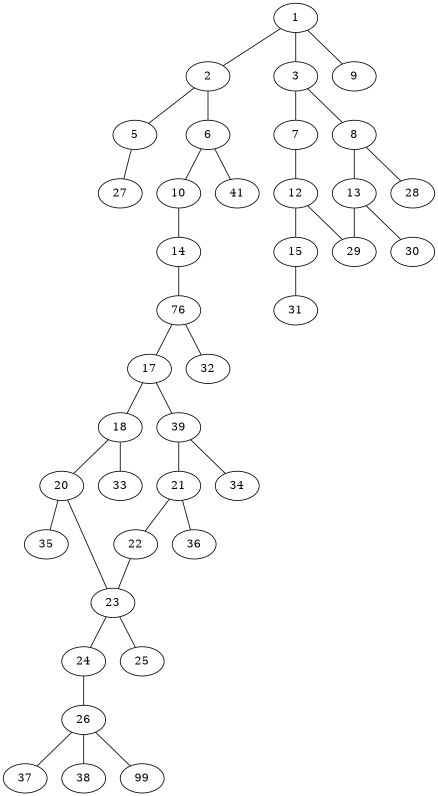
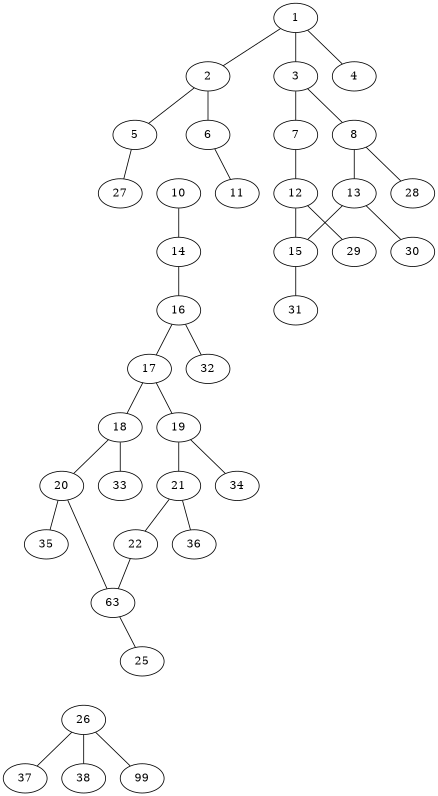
(354, 76) -> (354, 76)
(193, 164) -> none
(237, 193) -> (237, 193)
(354, 223) -> (329, 219)
(179, 310) -> (179, 310)
(179, 427) -> (179, 427)
(113, 603) -> (113, 603)
(84, 661) -> none
